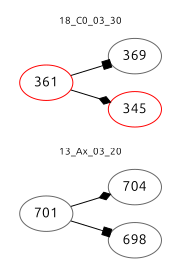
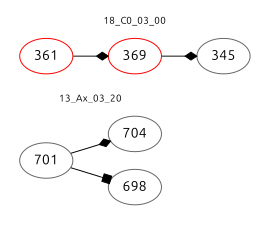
(91, 21) -> (135, 21)
(135, 56) -> (135, 56)
(86, 71) -> (85, 56)
(85, 94) -> (173, 56)
(135, 109) -> (224, 56)
